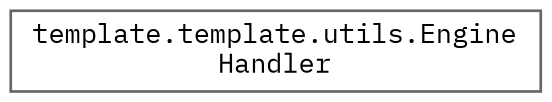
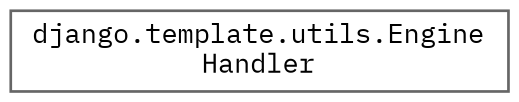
(276, 51) -> (260, 51)
